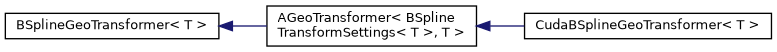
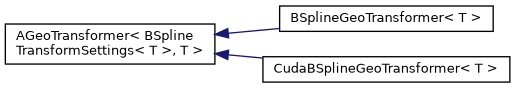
(250, 26) -> (254, 31)
